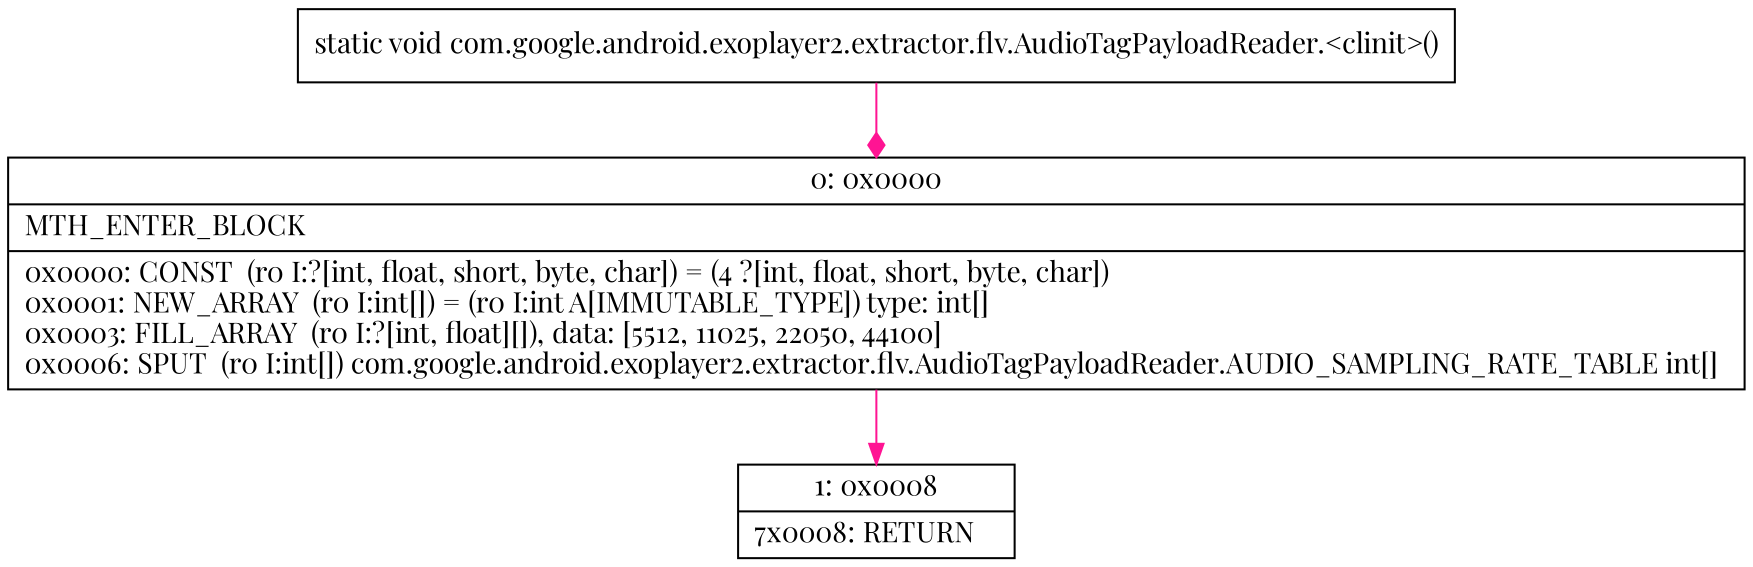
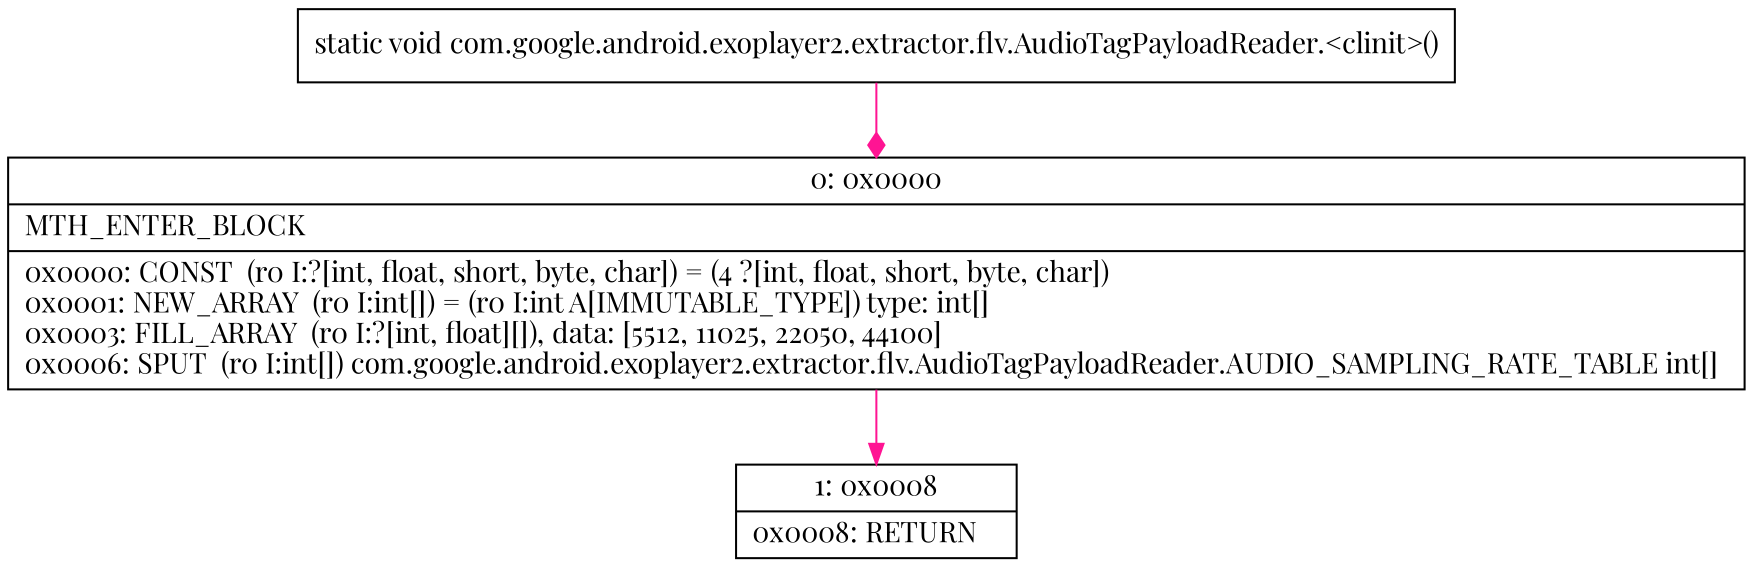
(876, 534) -> (876, 534)
